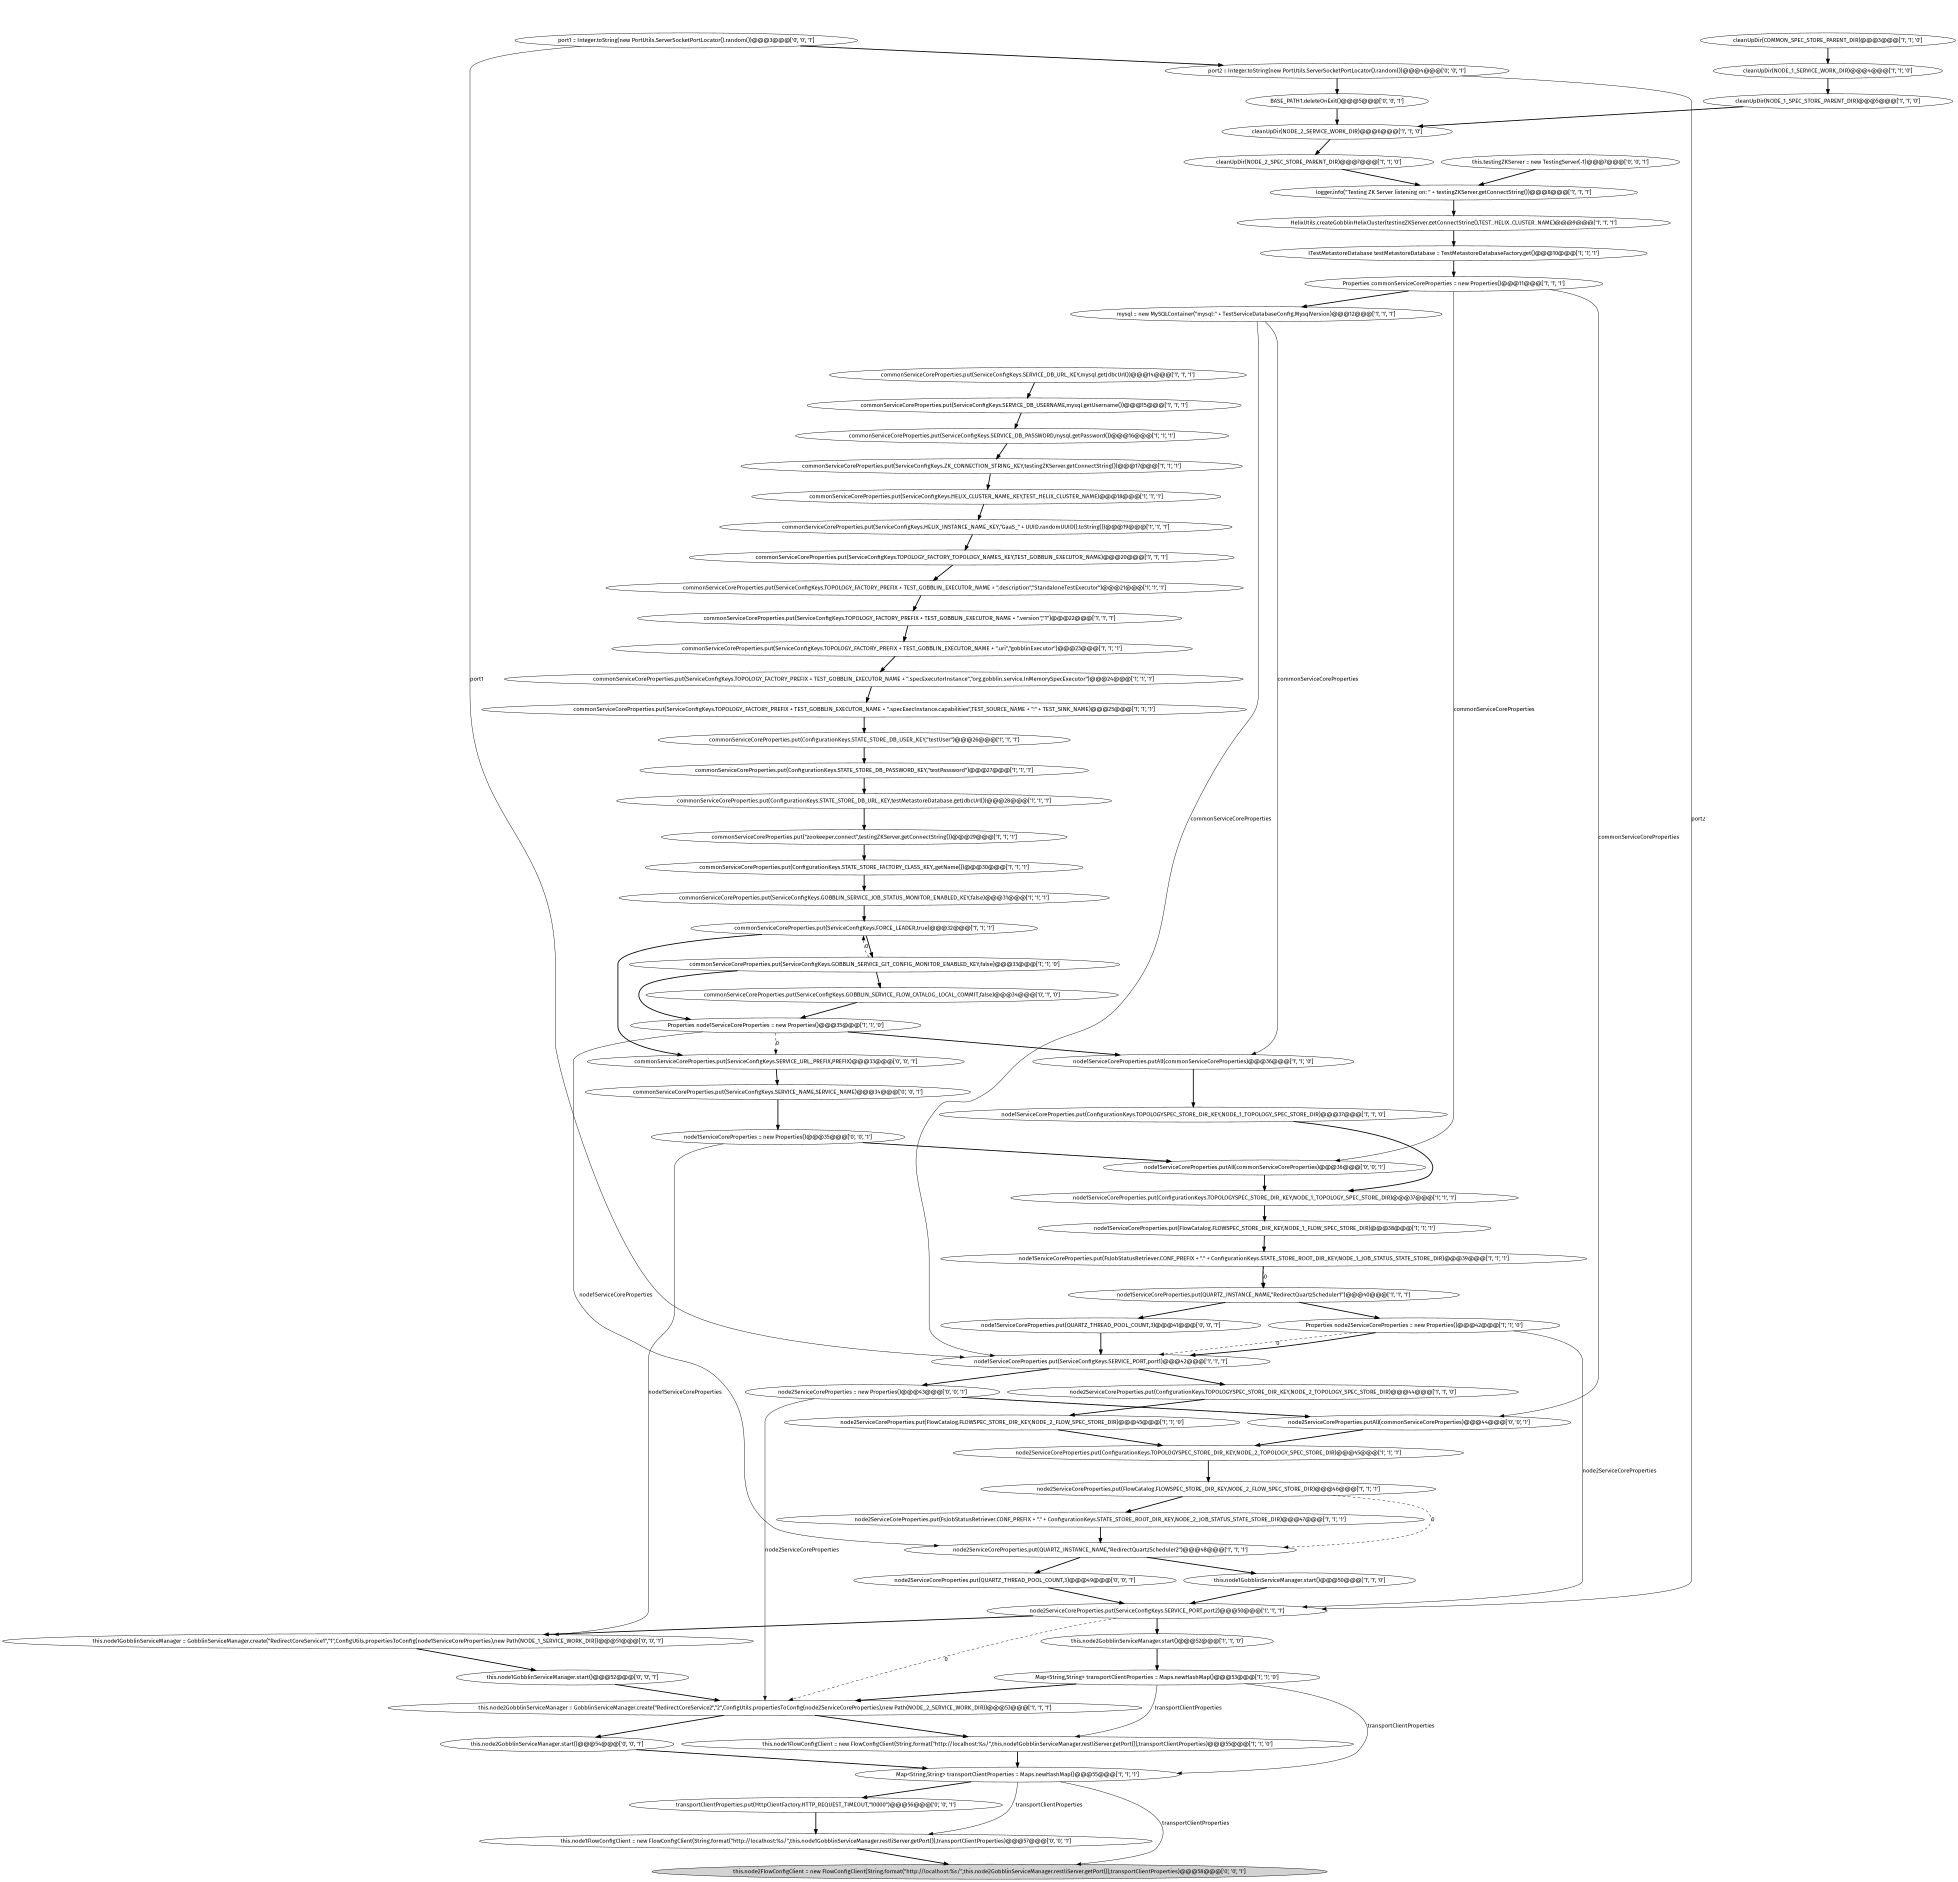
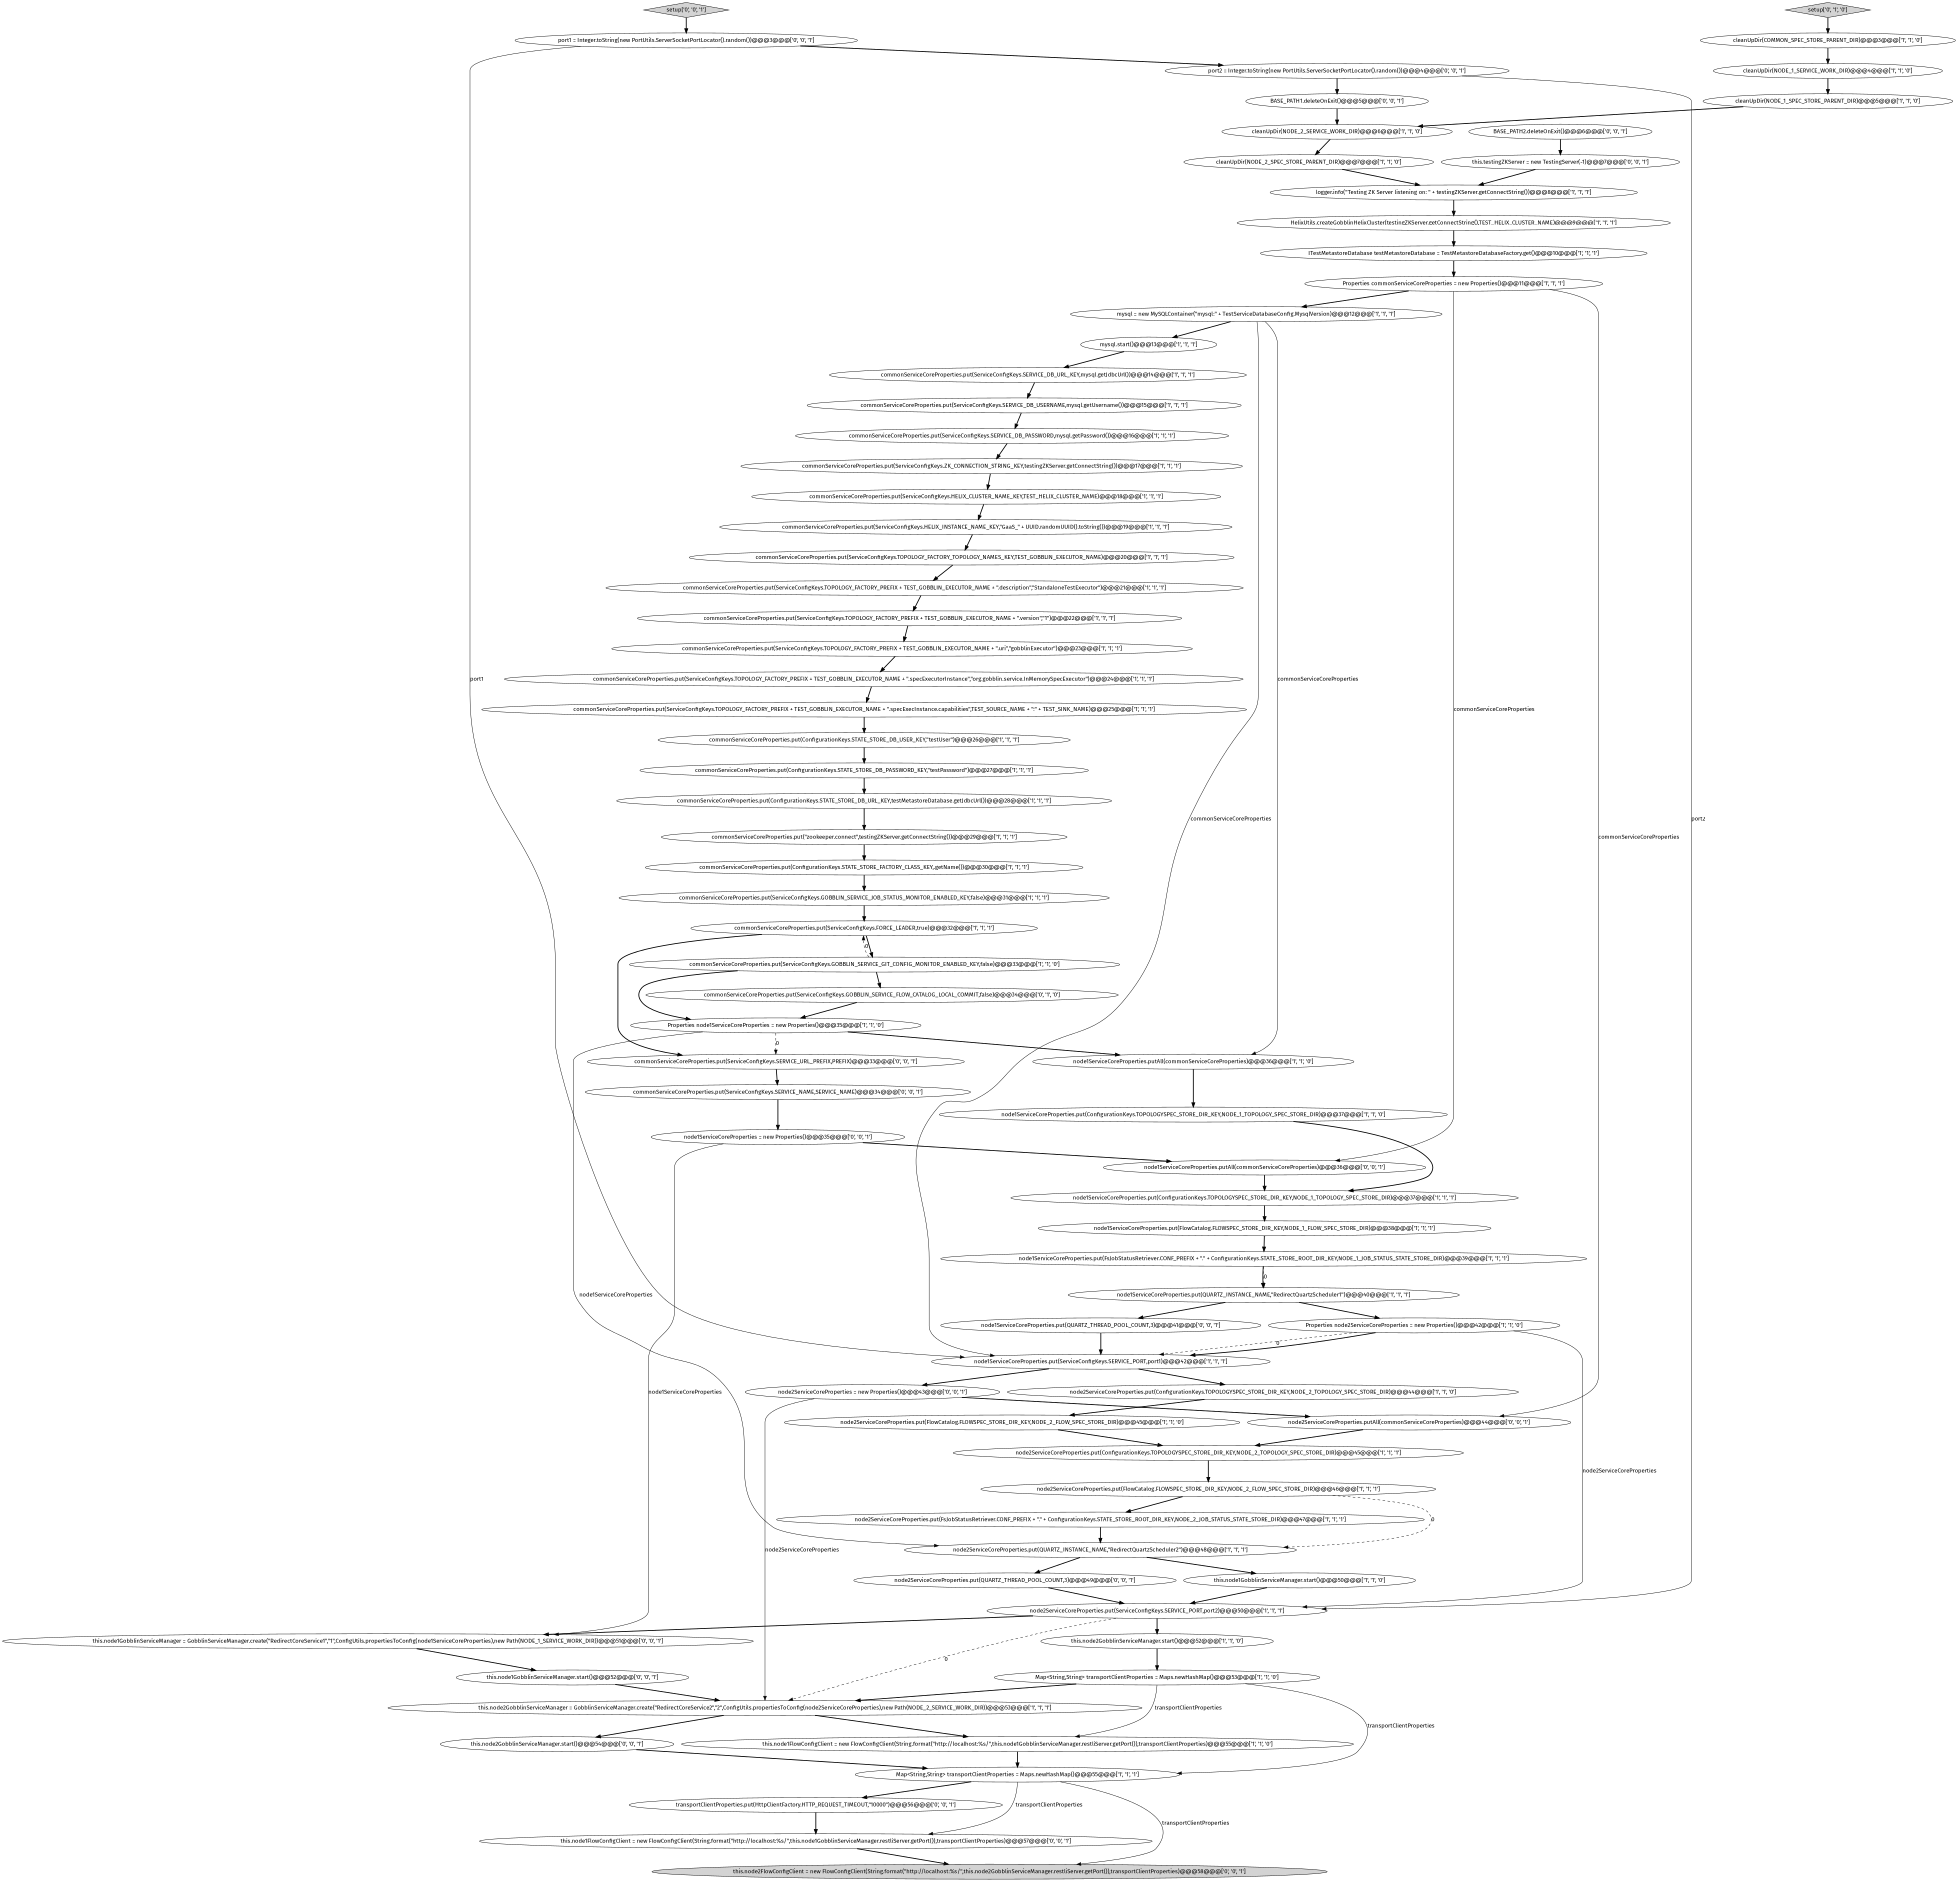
none -> (686, 10)
none -> (1828, 10)
none -> (1560, 132)
none -> (1149, 345)
